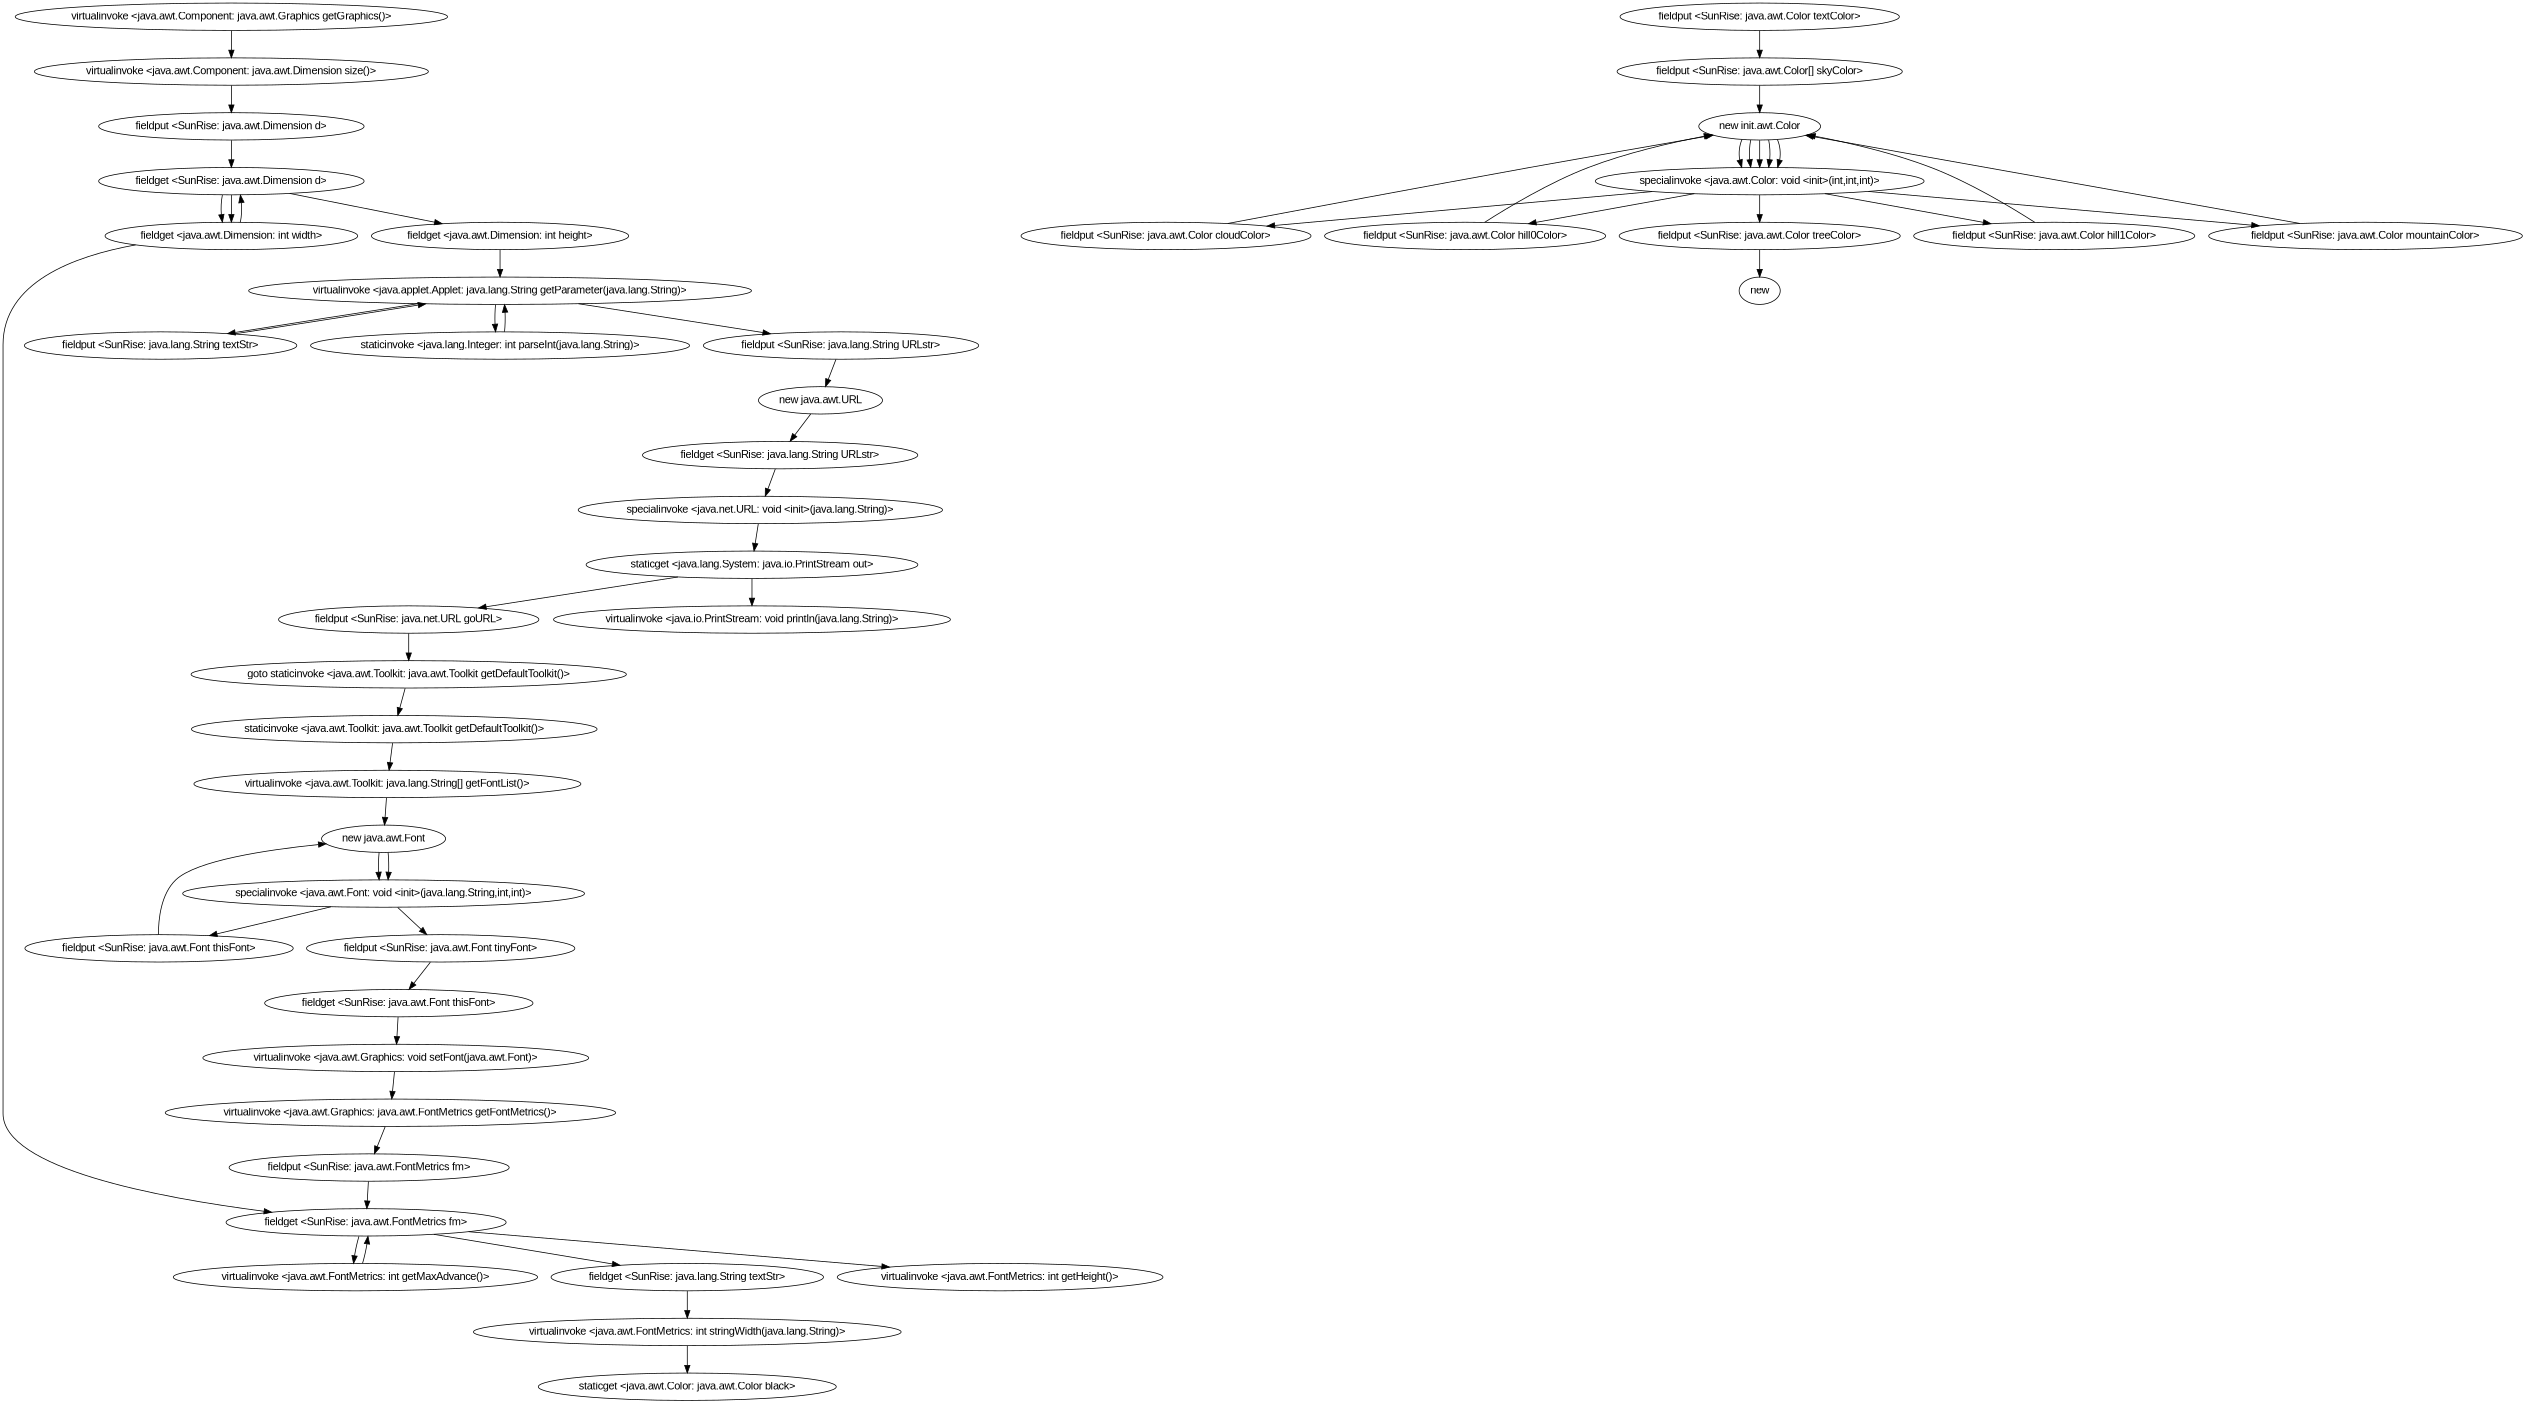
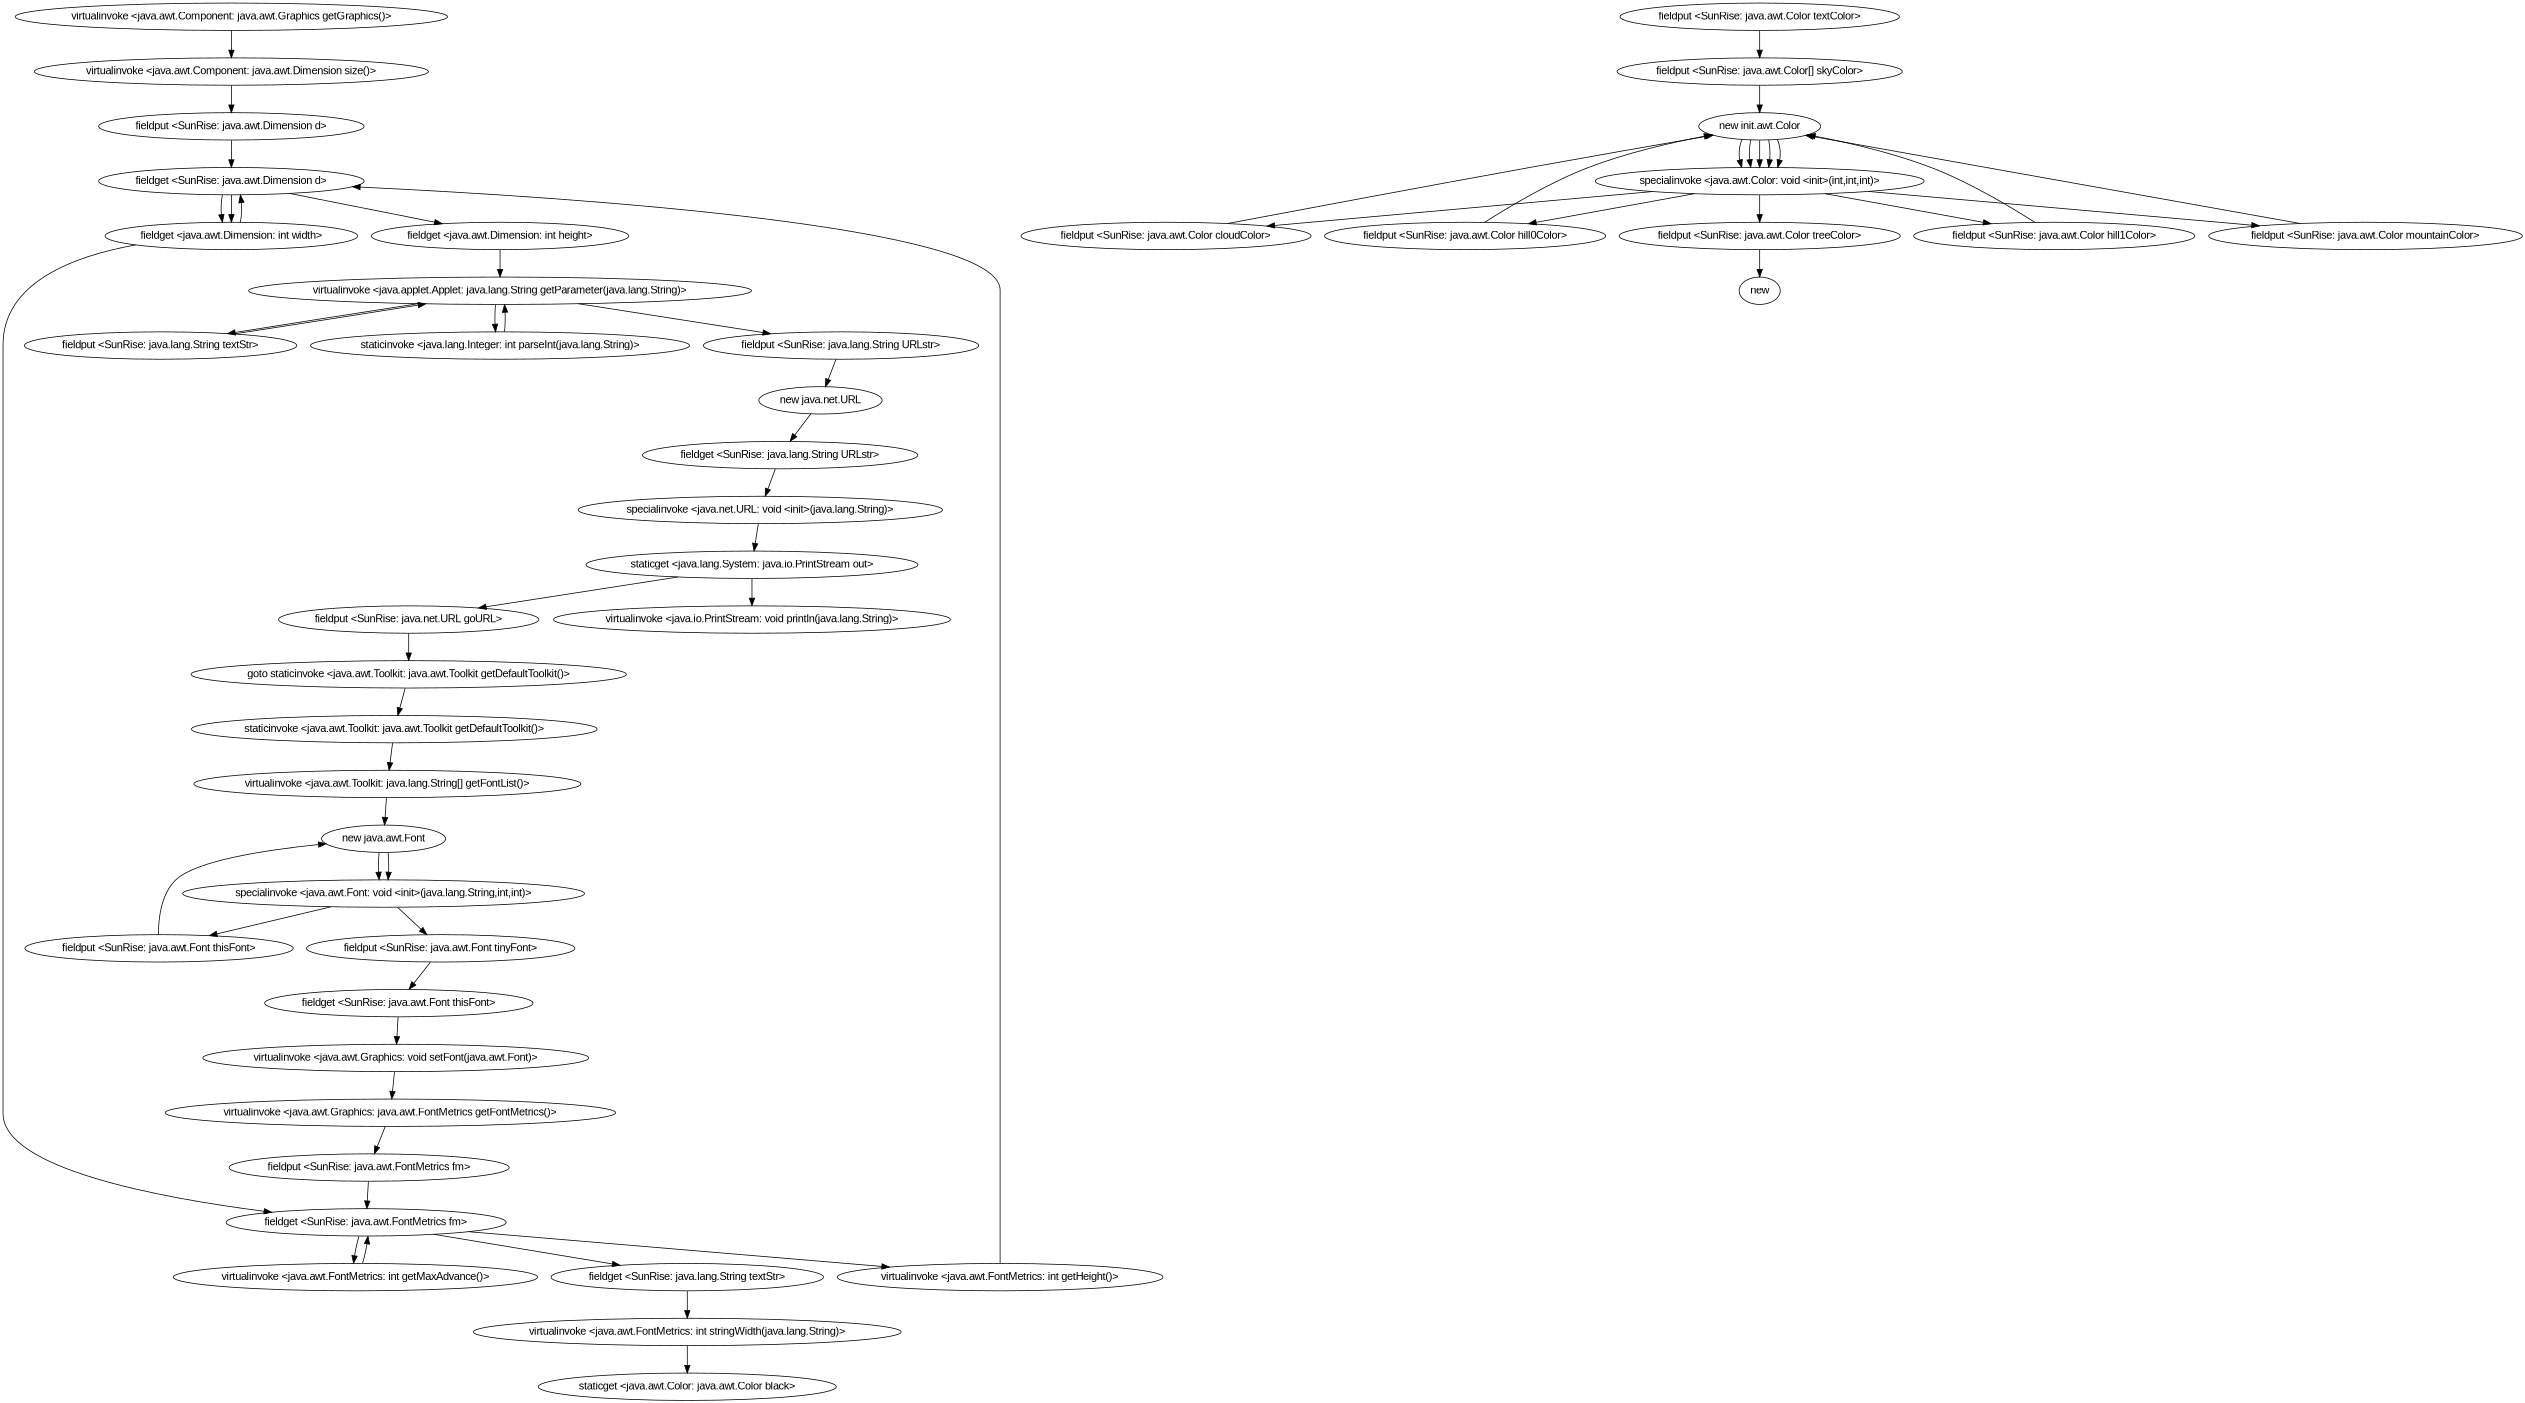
(820, 400) -> (820, 400)
none -> (1000, 448)
